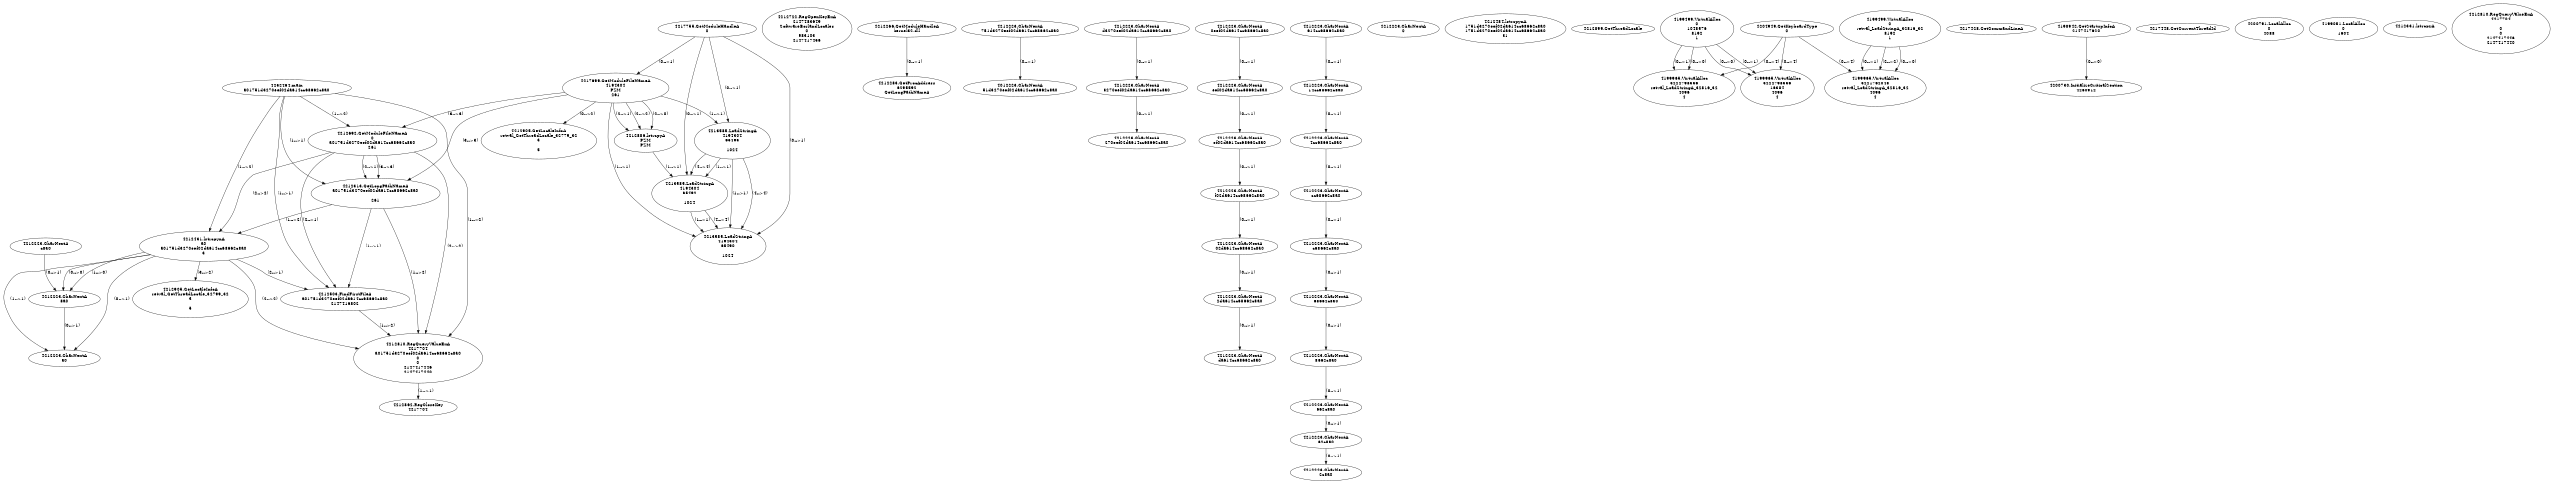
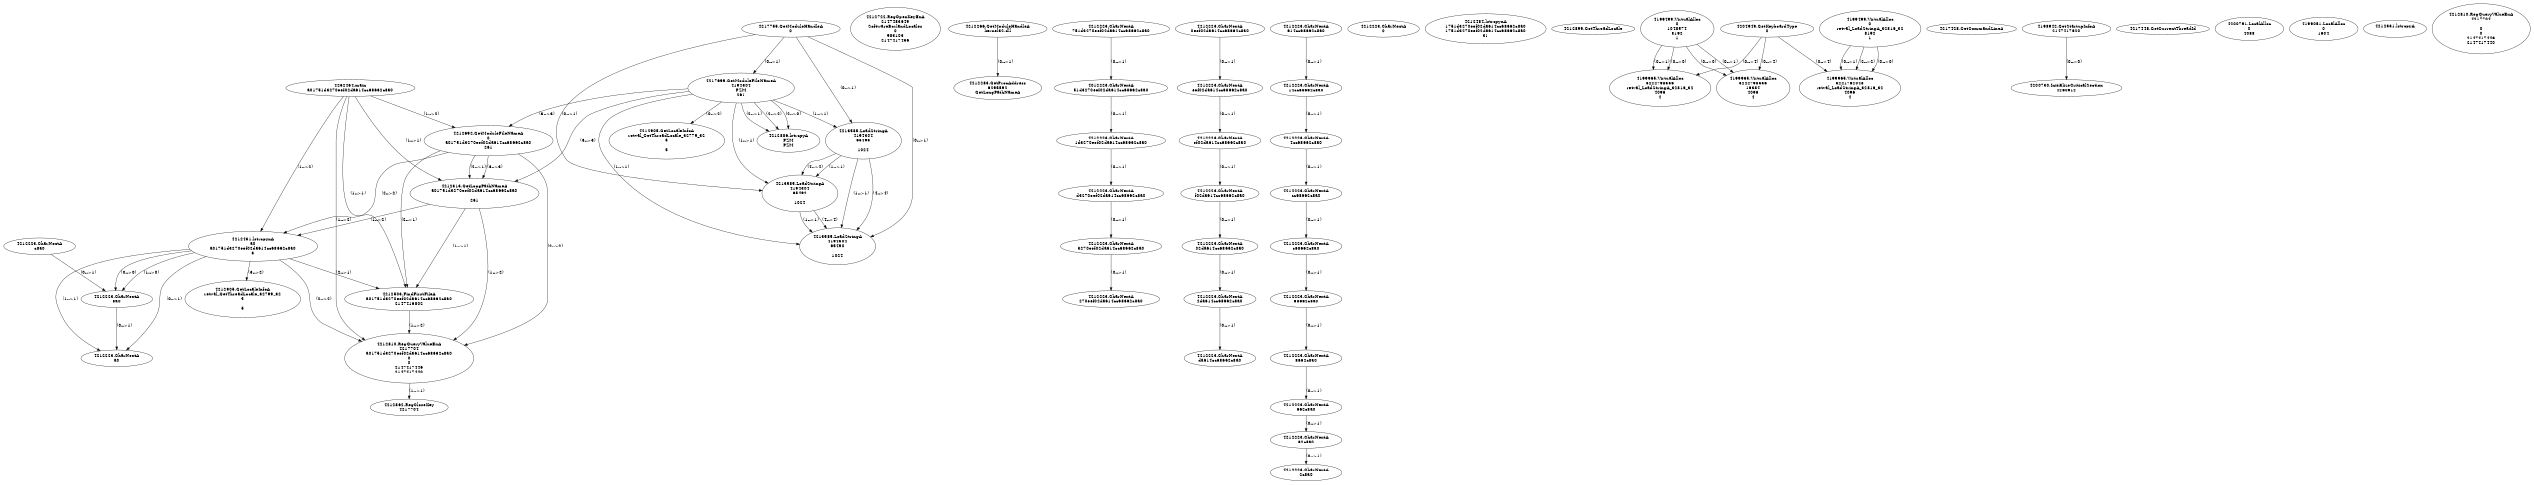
(1697, 29) -> (1677, 29)
none -> (1111, 141)
(661, 164) -> (735, 149)
